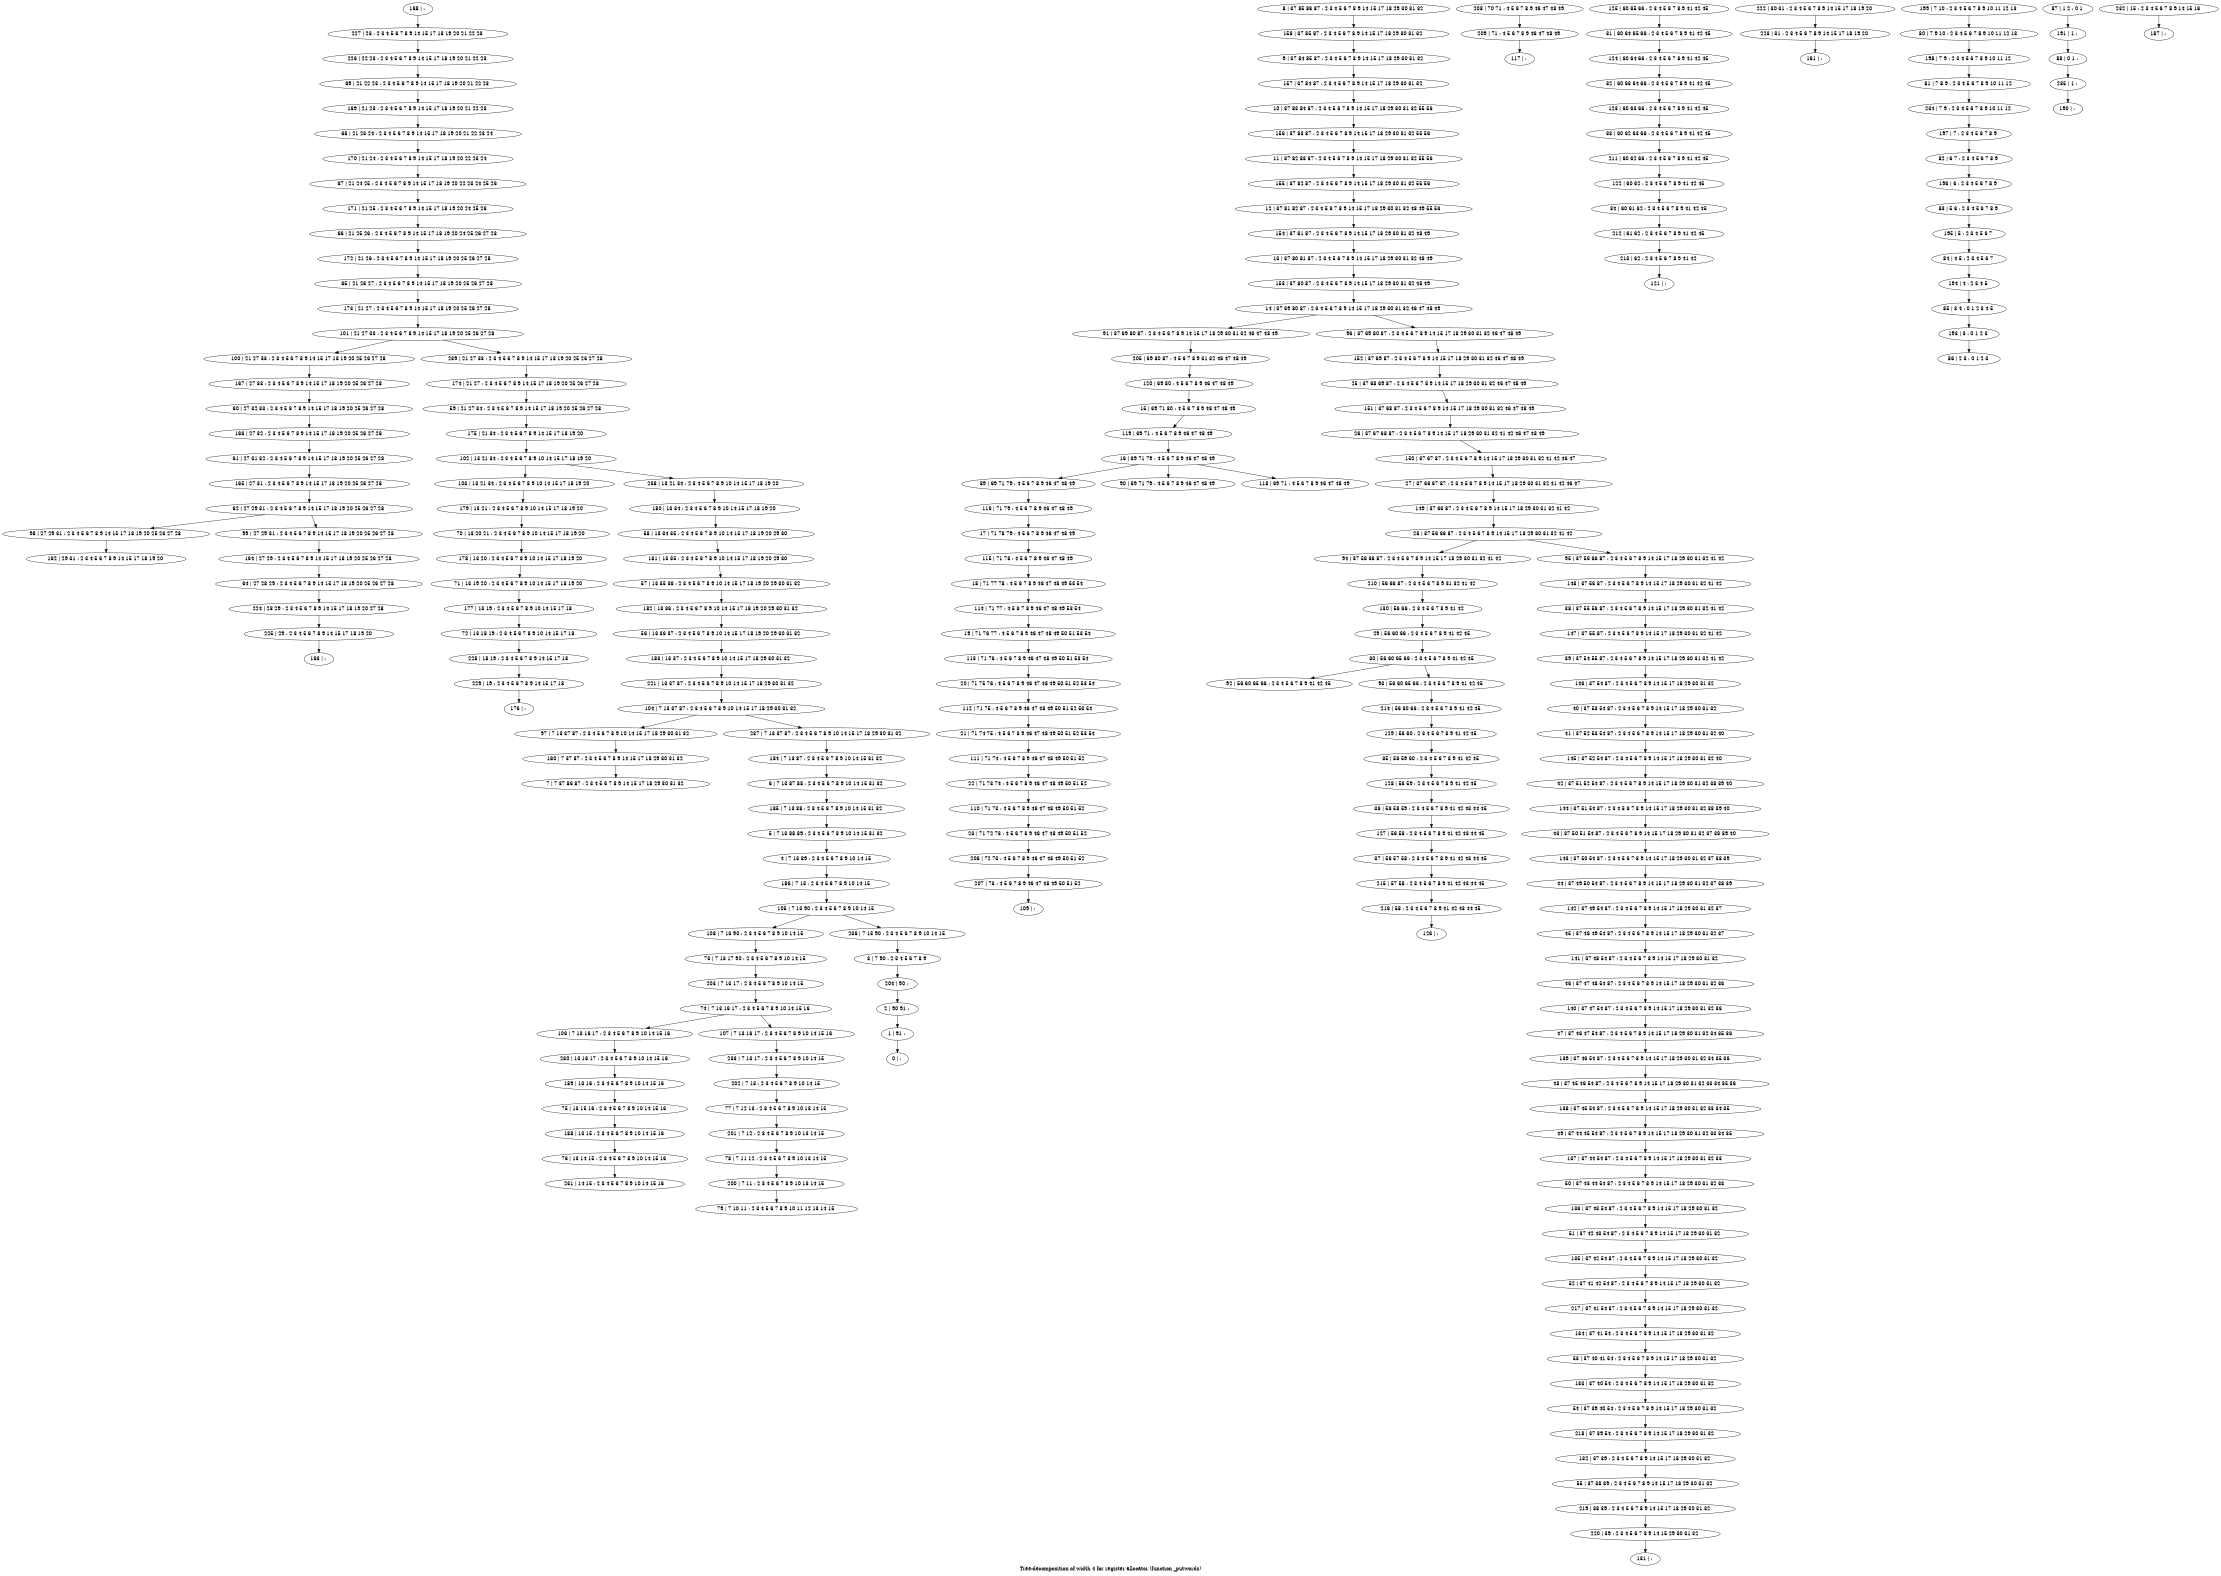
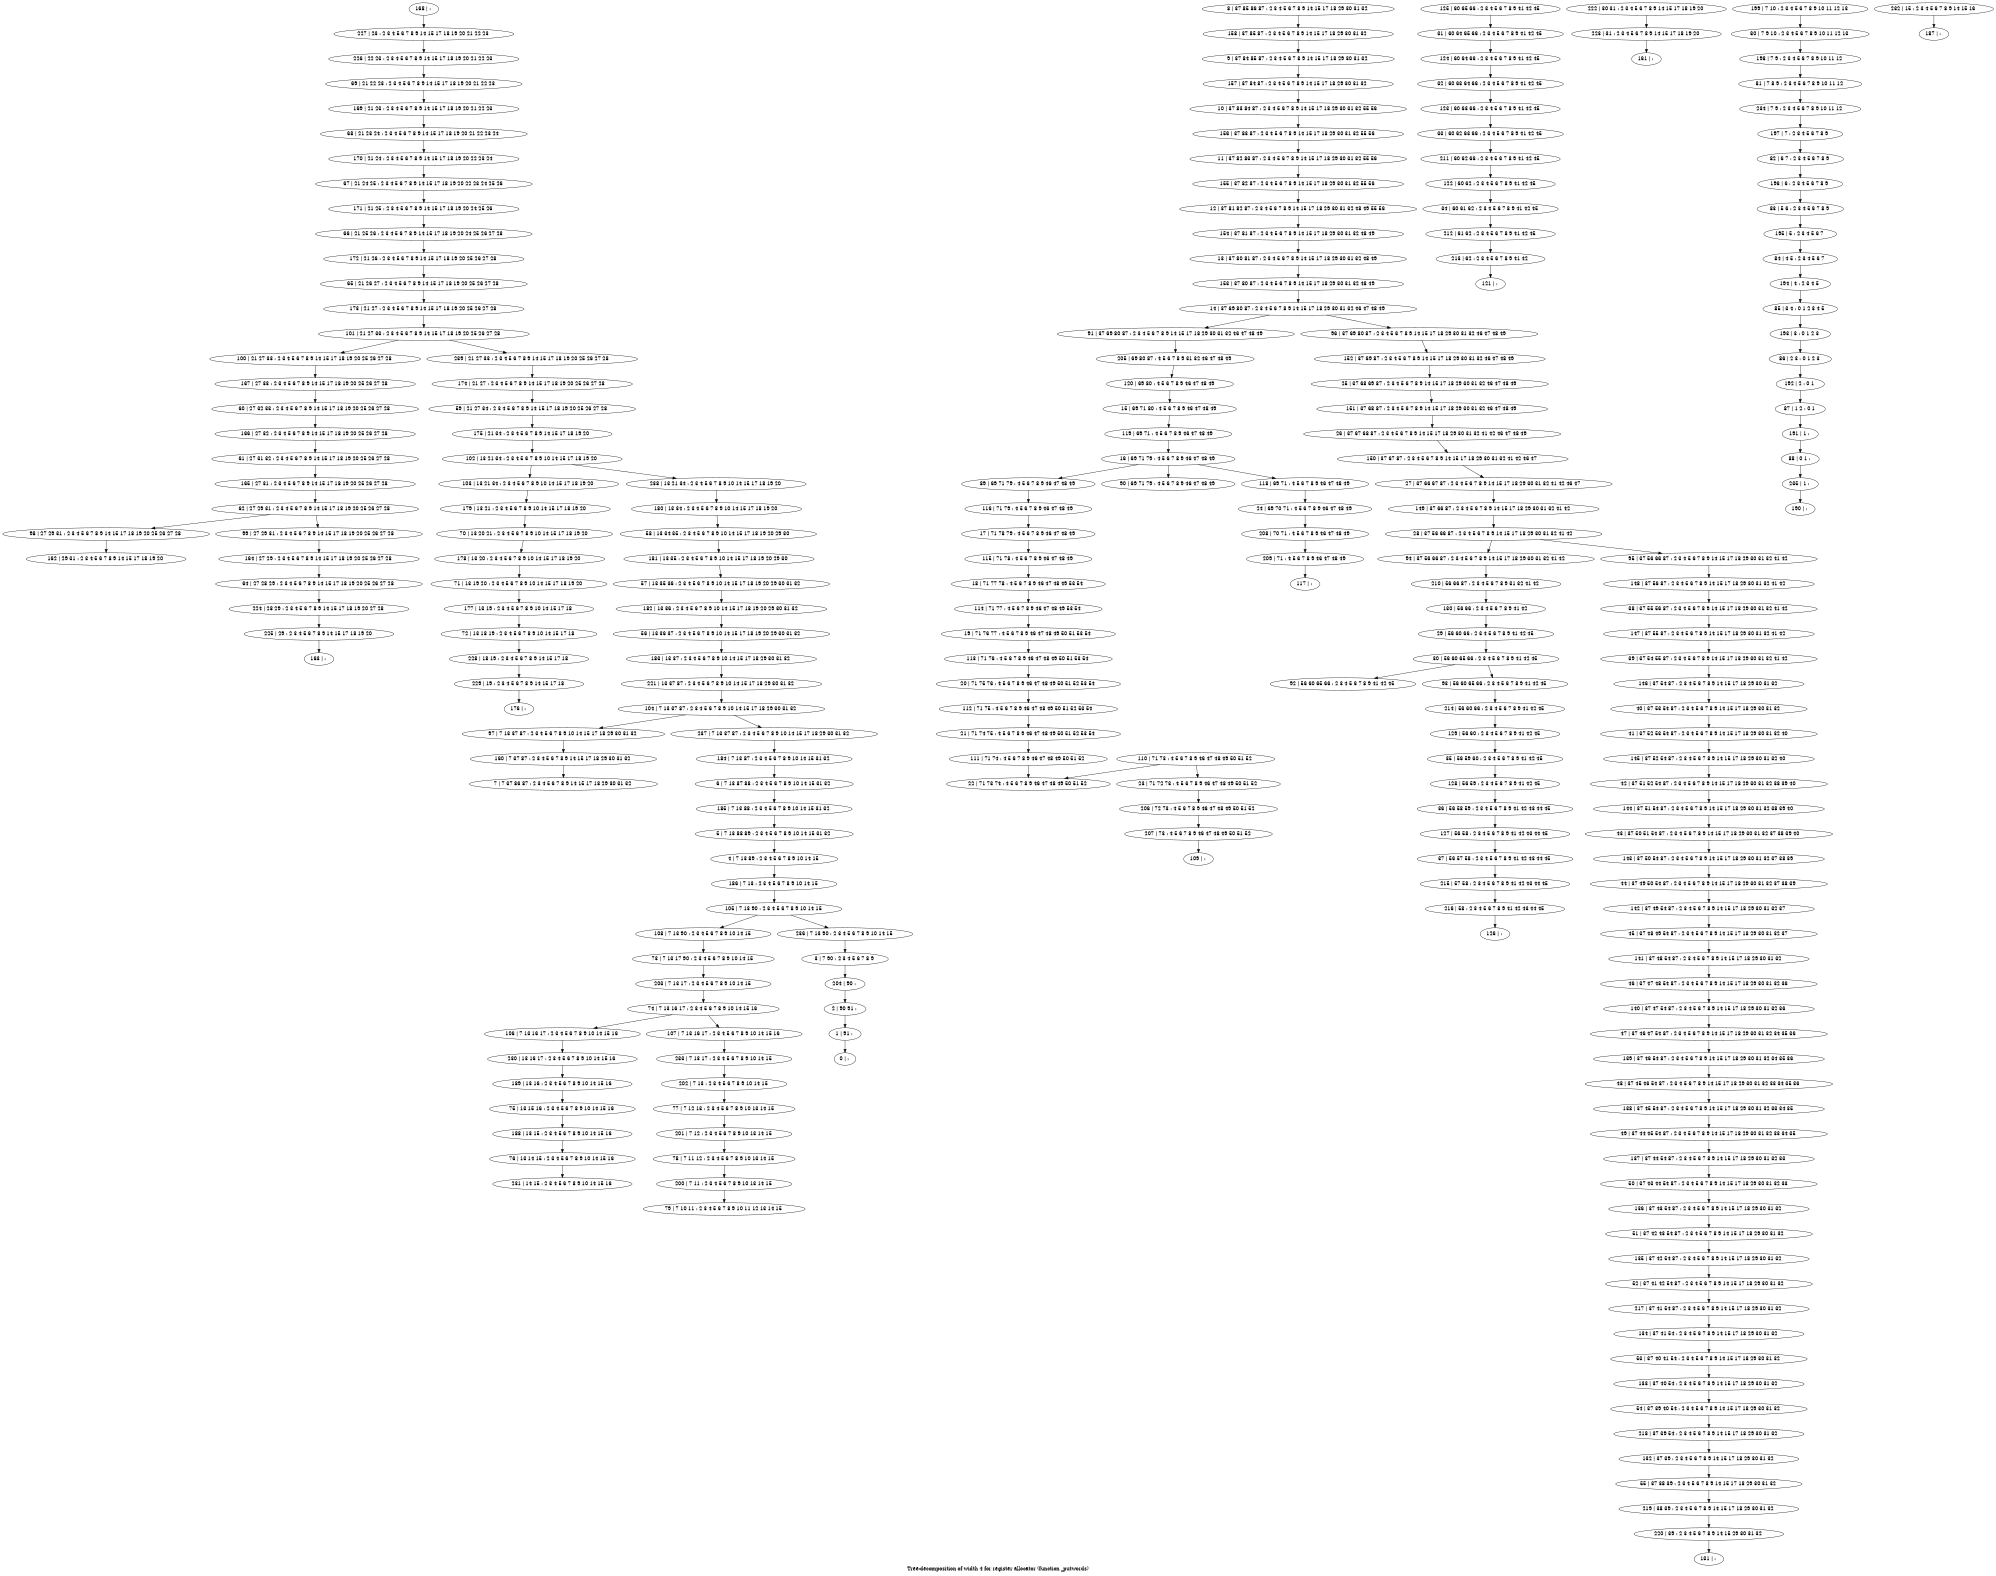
none -> (1800, 384)
none -> (1305, 509)
(1028, 795) -> (1114, 771)
